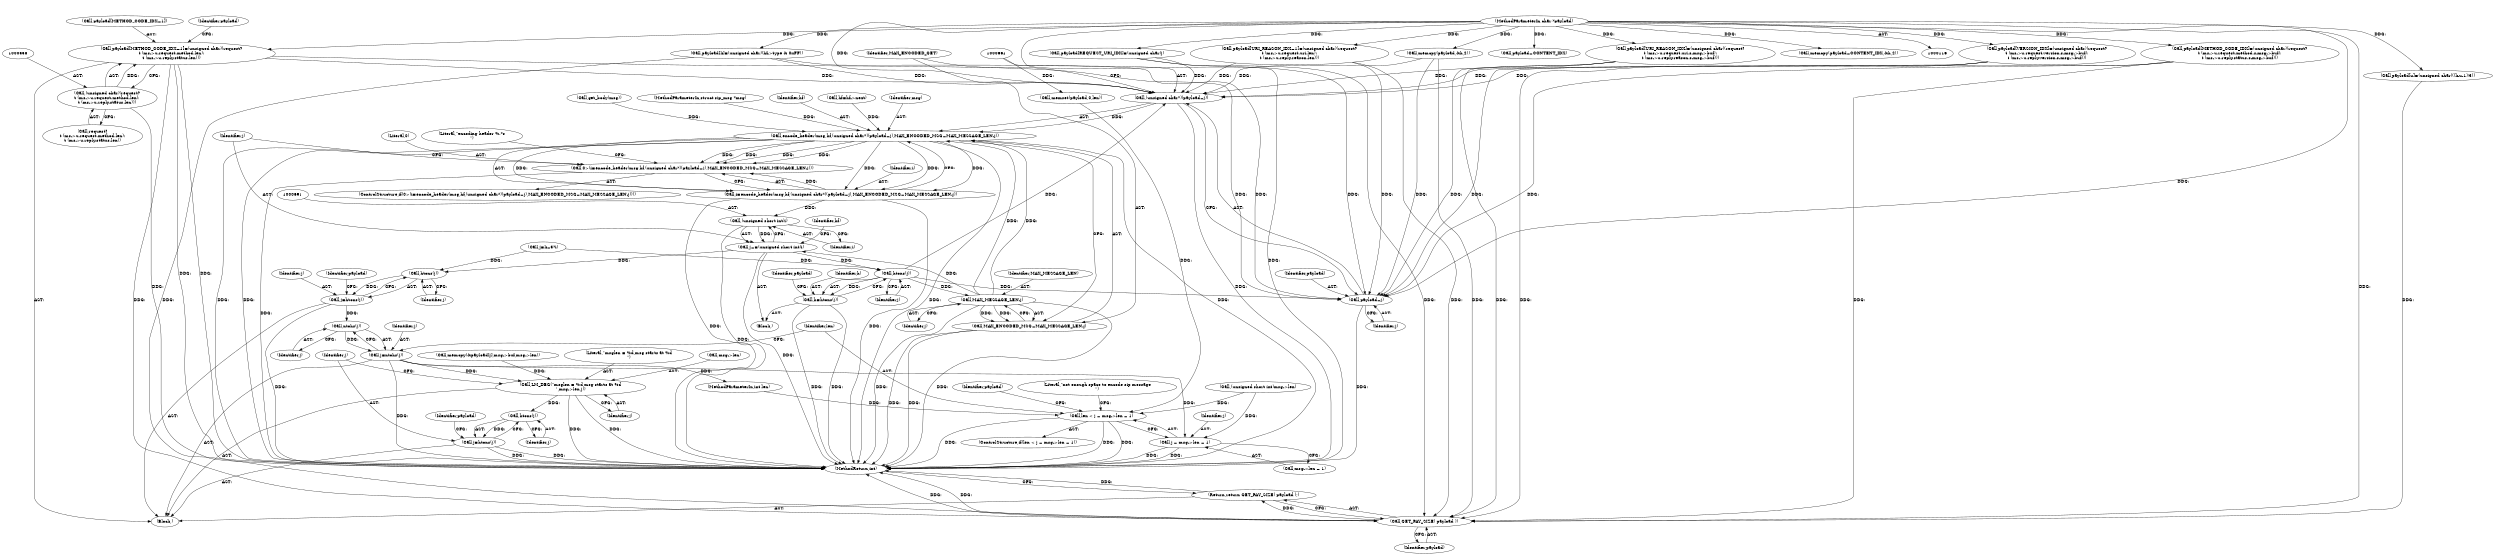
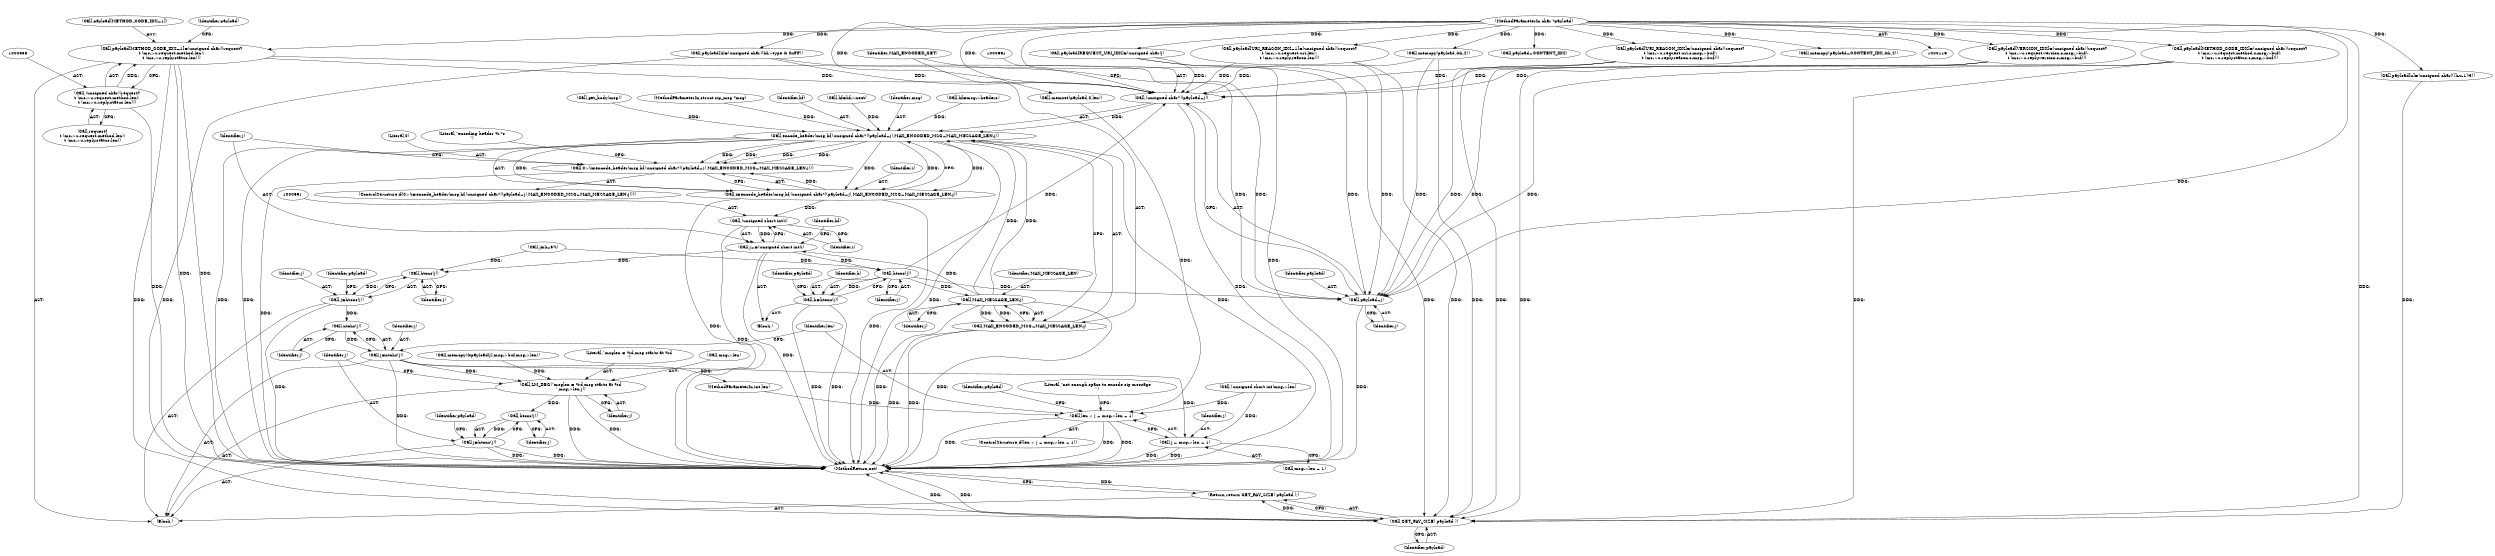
(1032, 75) -> (1023, 32)
none -> (973, 98)
(856, 469) -> (856, 469)
